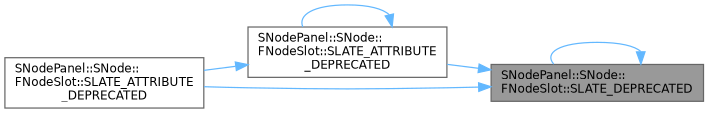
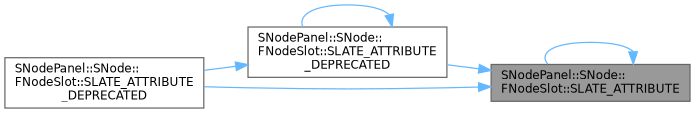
(597, 83) -> (591, 83)
